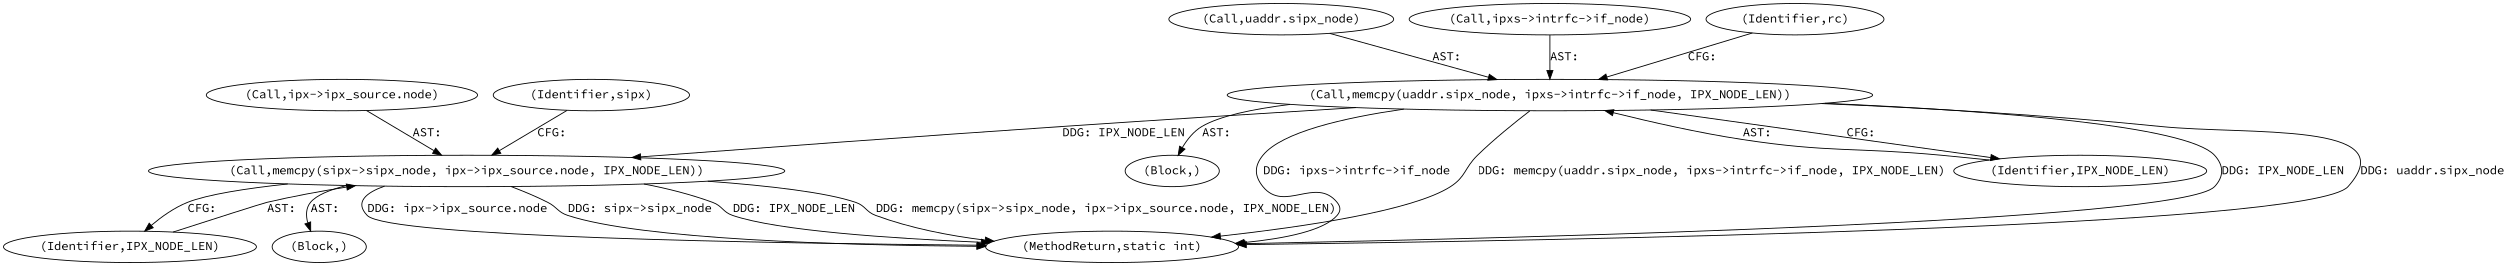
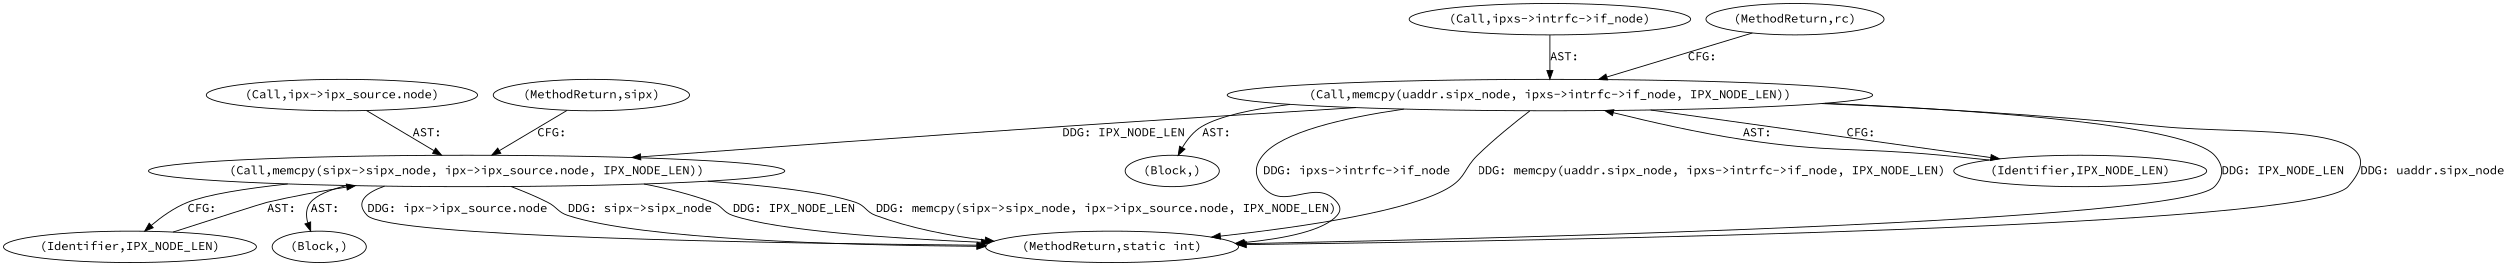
(1281, 19) -> none
(1795, 19) -> (1795, 19)
(591, 95) -> (591, 95)
